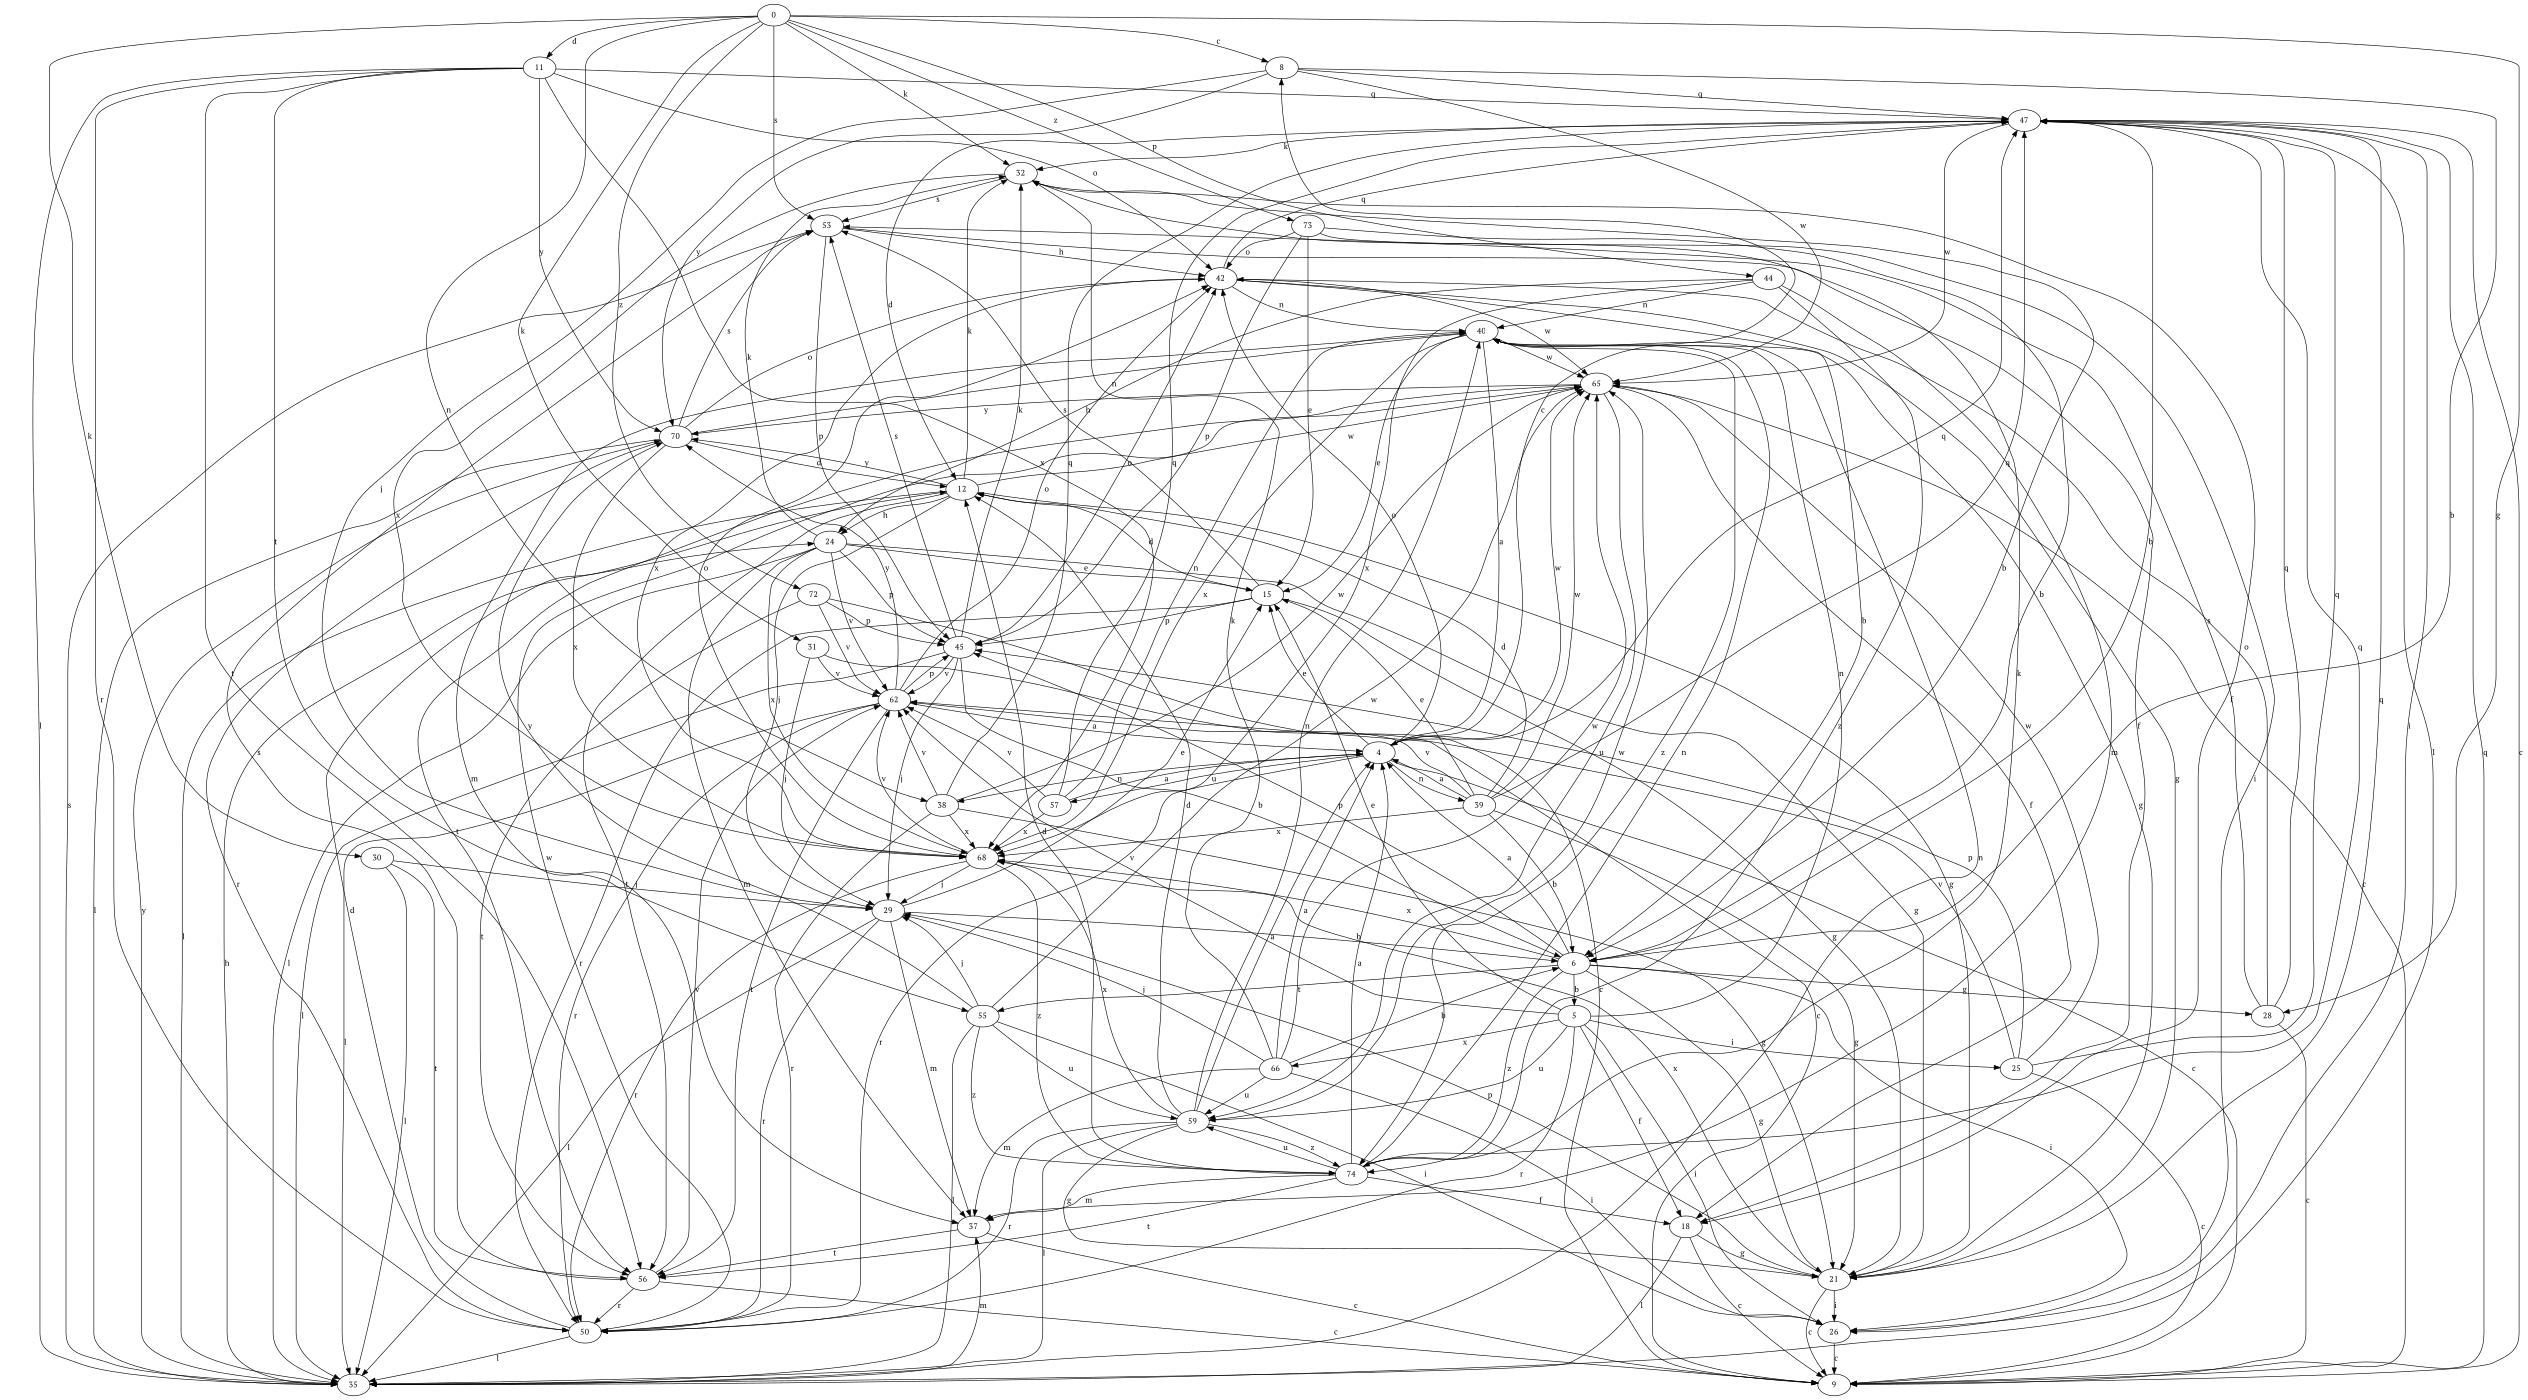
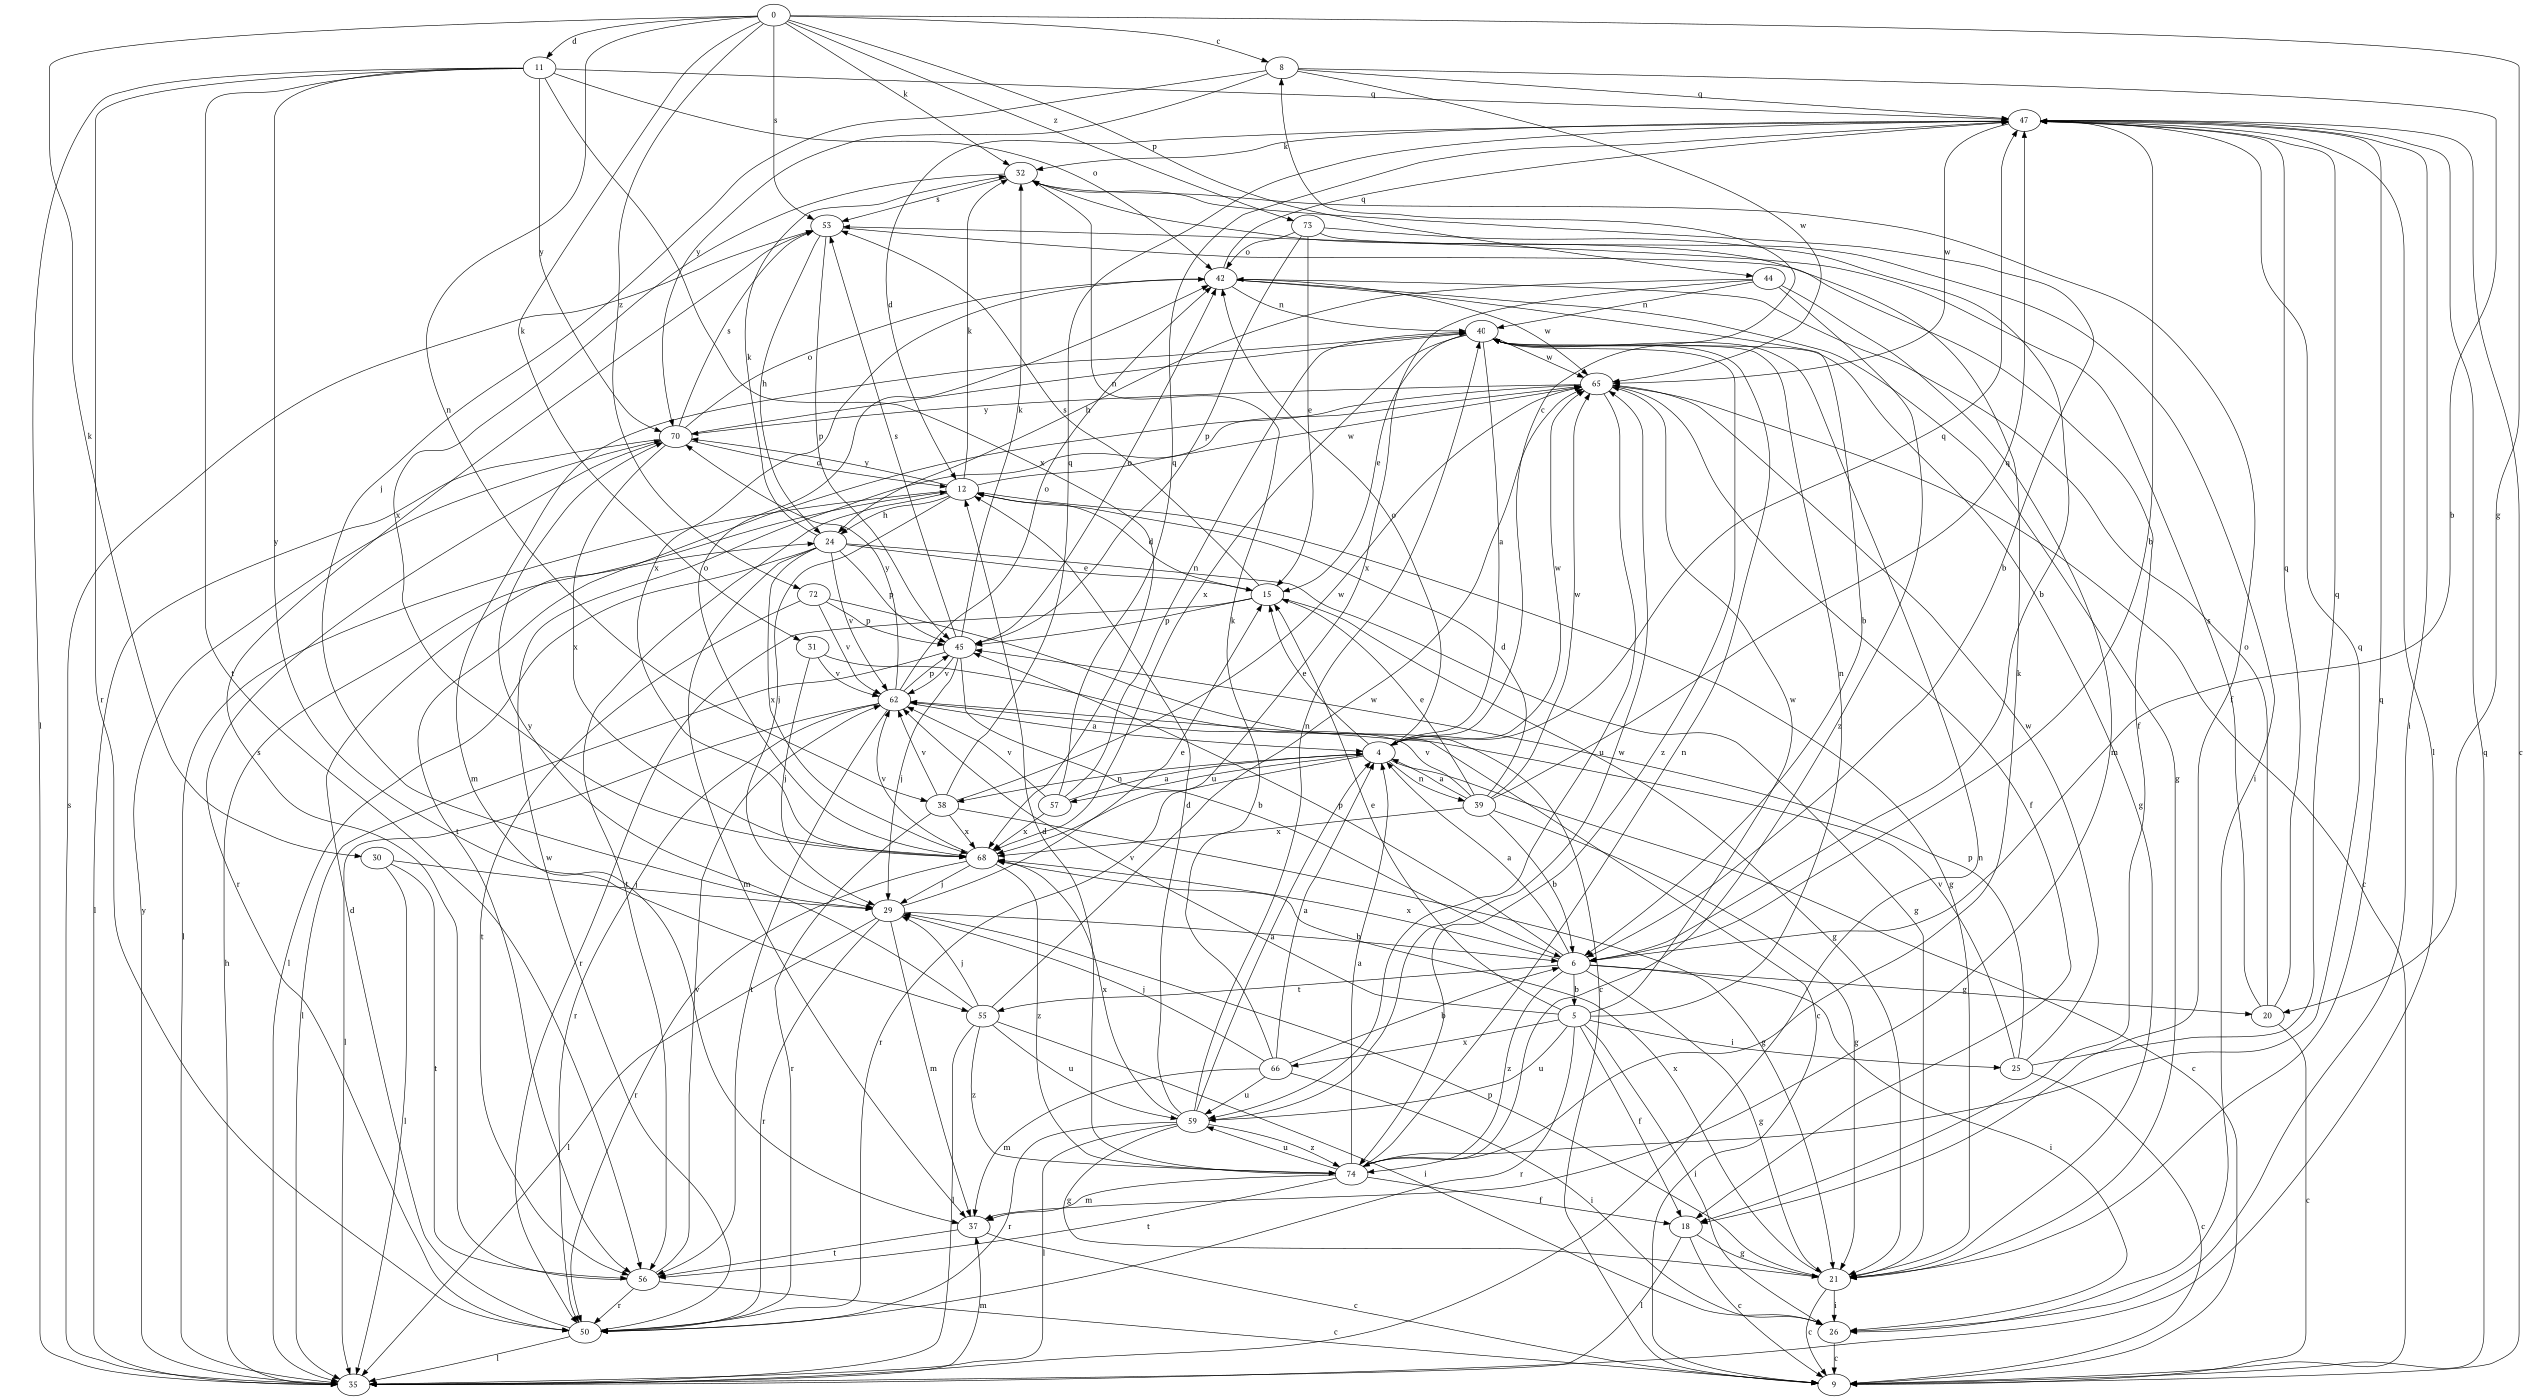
(1012, 250) -> (761, 384)
(276, 542) -> (276, 542)
(1538, 783) -> (1788, 705)
(2268, 1016) -> (2268, 1016)
